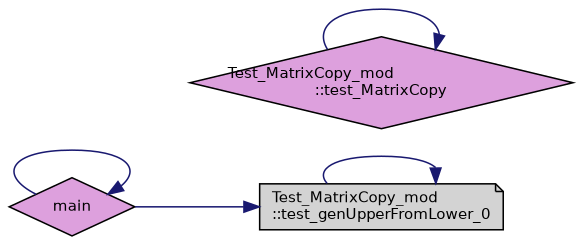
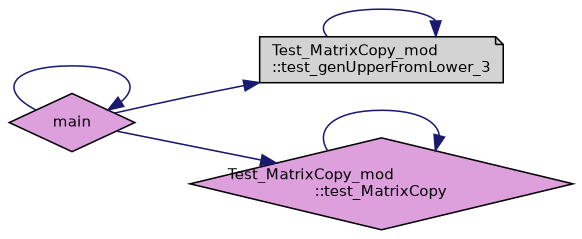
none -> (189, 146)
(381, 207) -> (381, 60)
